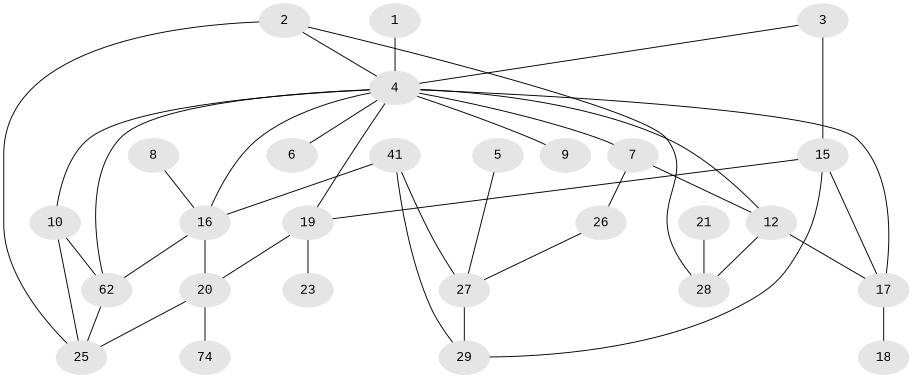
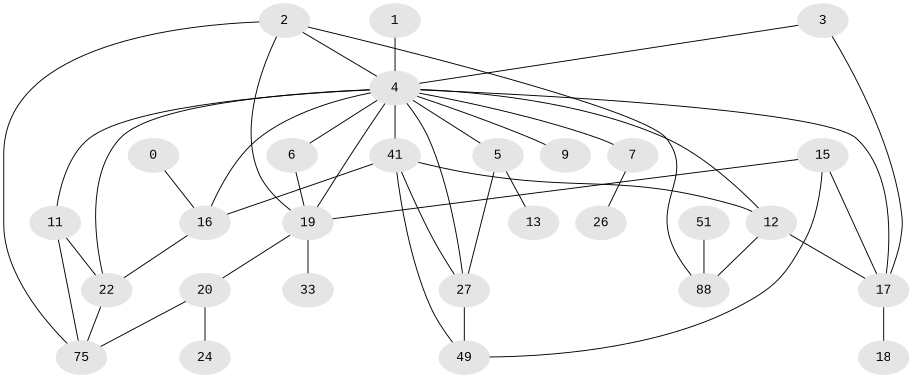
(823, 88) -> (886, 150)
none -> (395, 122)
none -> (447, 122)
none -> (251, 128)
(154, 155) -> (154, 155)
none -> (299, 183)
(702, 189) -> (561, 183)
(55, 223) -> (55, 223)
none -> (534, 223)
(704, 223) -> (704, 223)
(533, 256) -> (445, 185)
(205, 257) -> none
(107, 290) -> (107, 290)
(308, 290) -> (308, 290)
(704, 290) -> (704, 290)
(81, 358) -> (81, 358)
(205, 358) -> (205, 358)
(464, 358) -> (464, 358)
